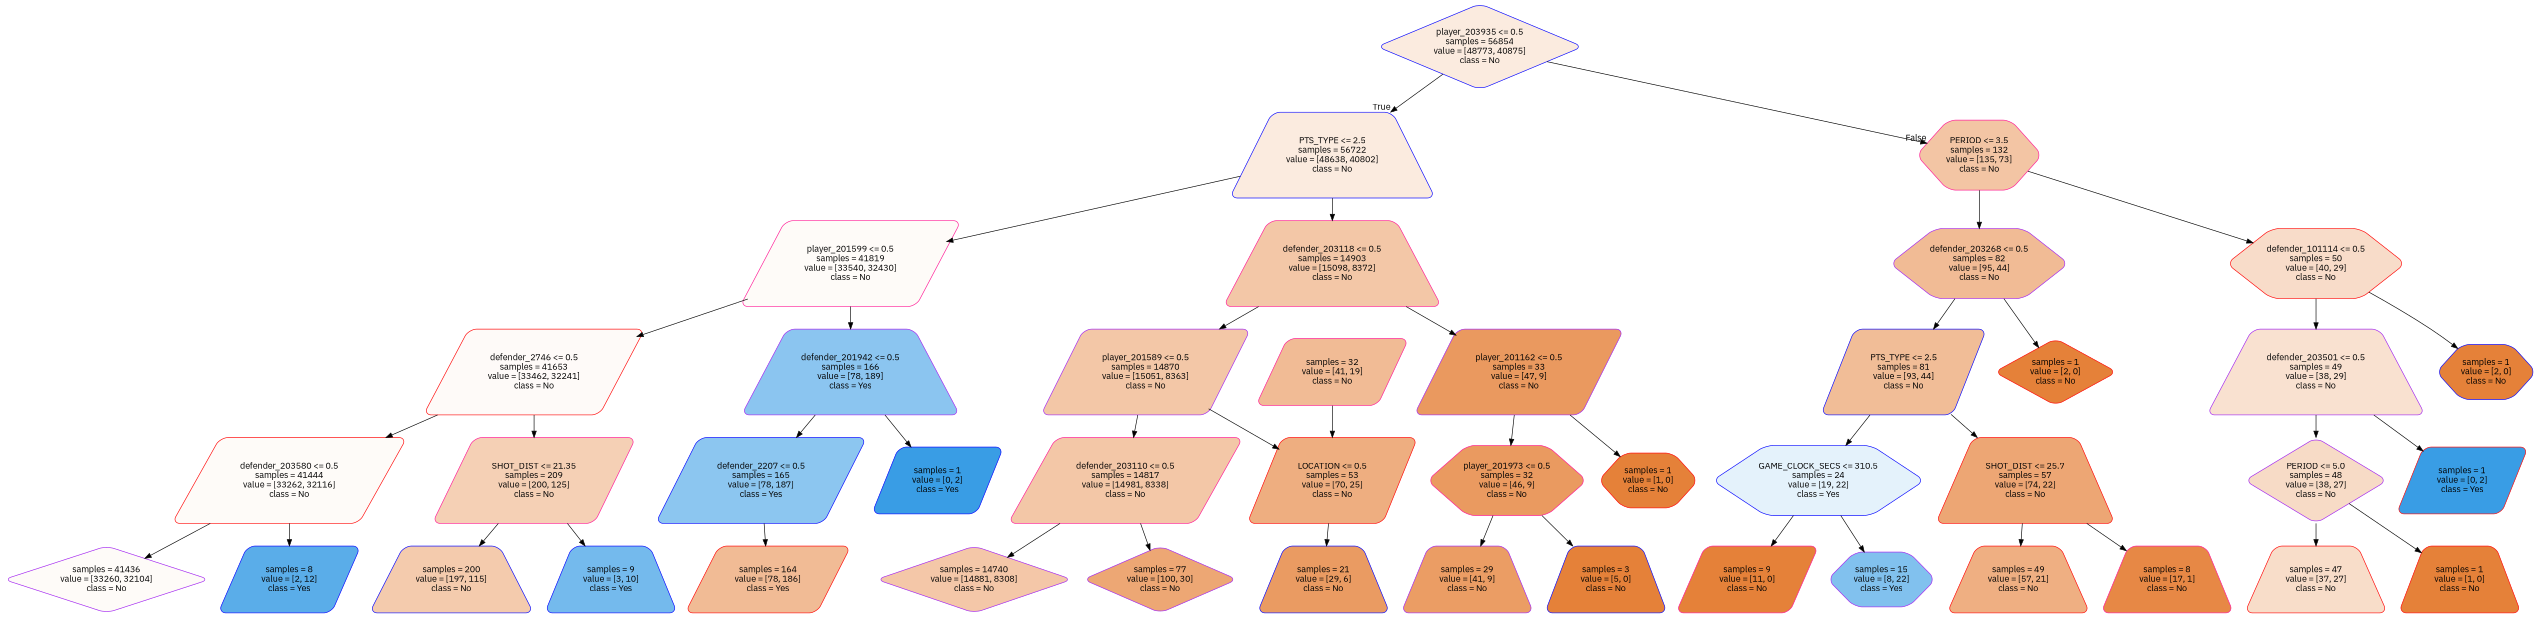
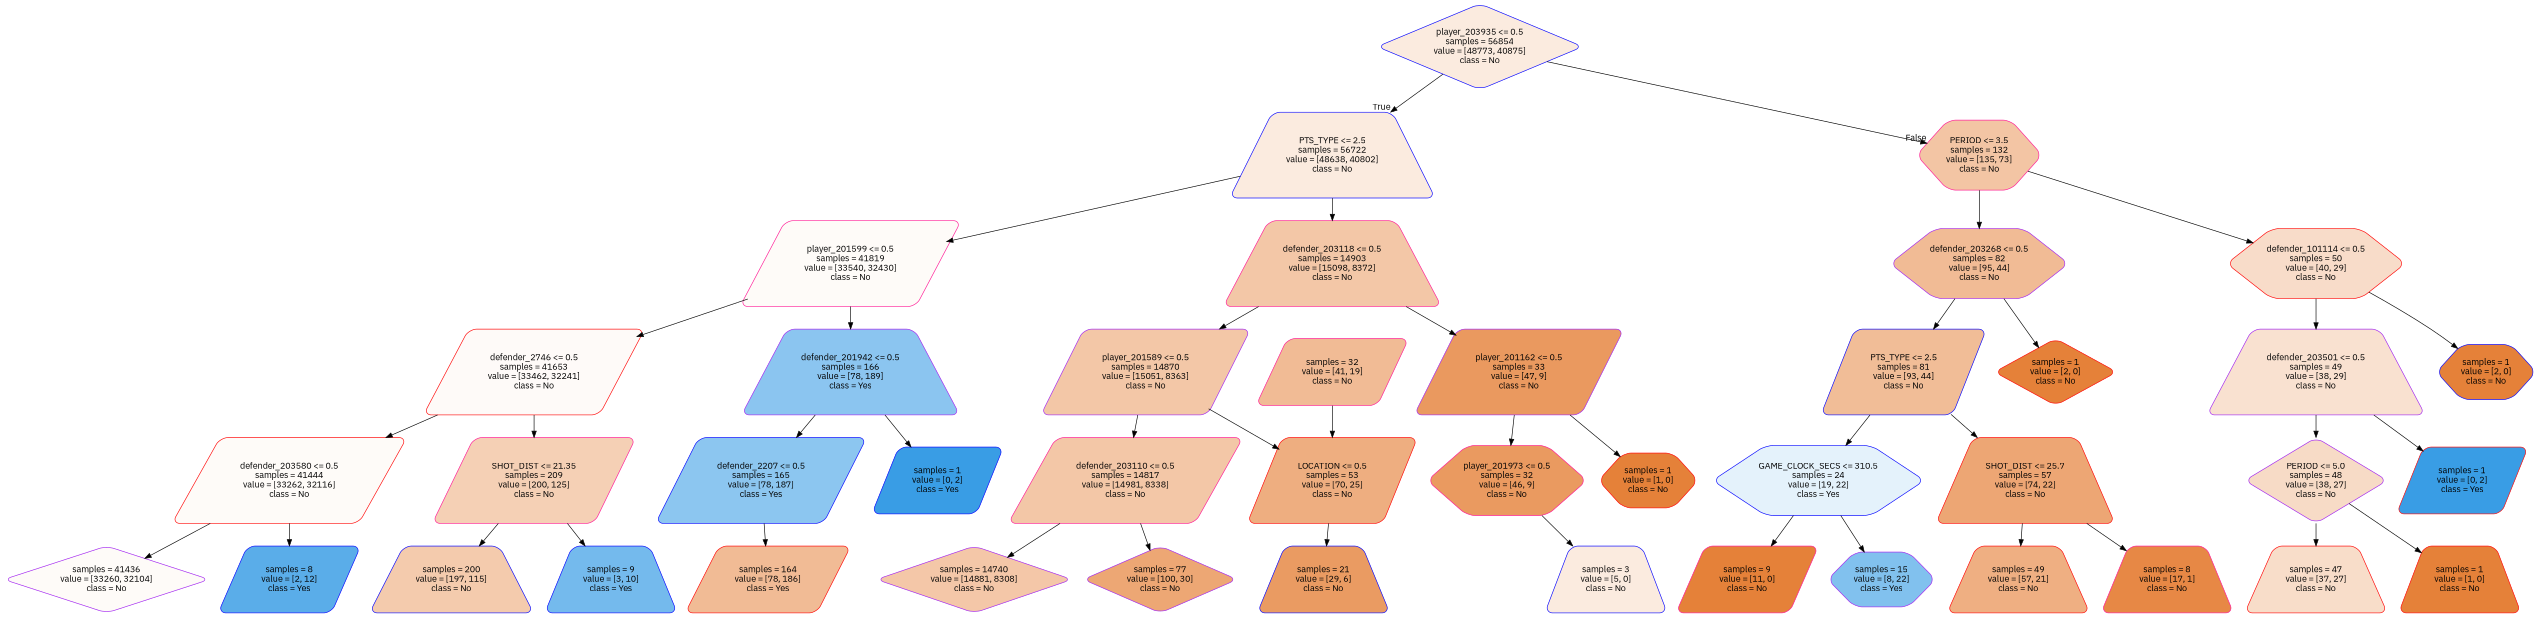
(1467, 579) -> none
(1606, 579) -> (1606, 579)
